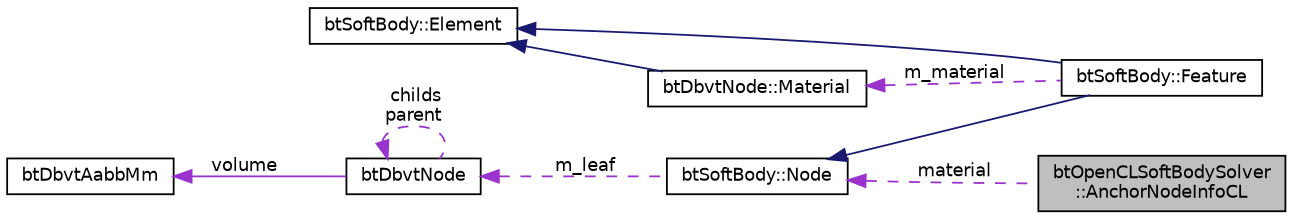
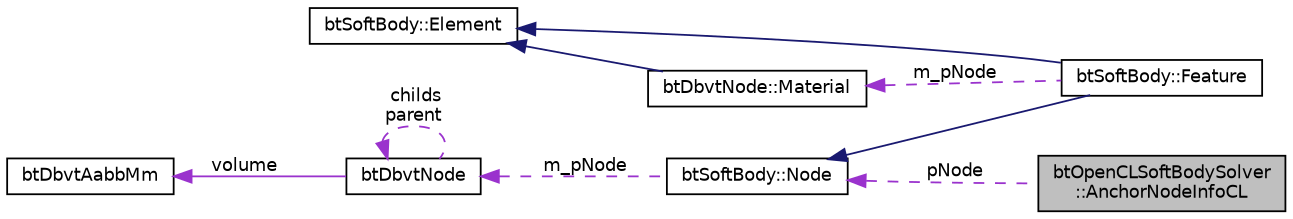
(952, 73) -> (952, 73)
(583, 166) -> (583, 166)
(952, 172) -> (952, 172)
